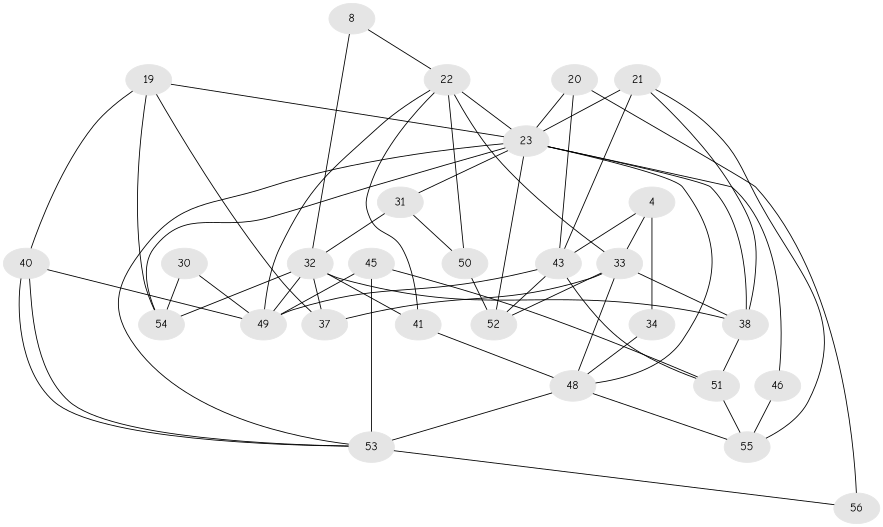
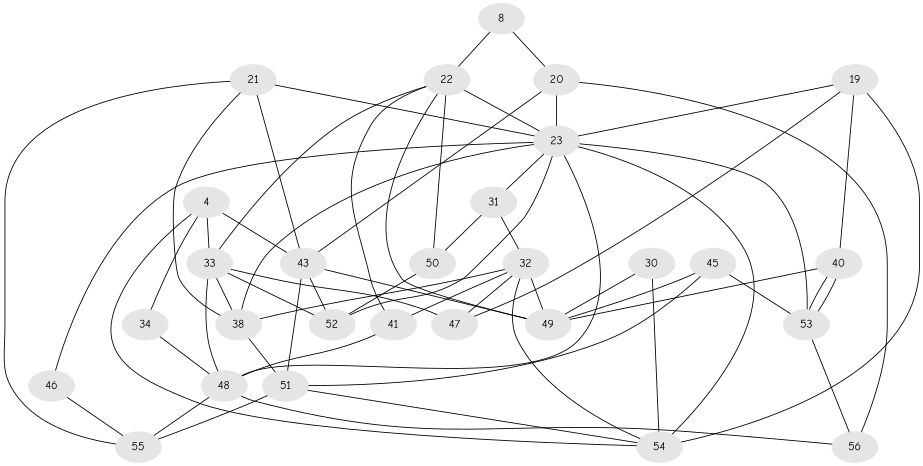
(331, 141) -> (529, 49)
(325, 325) -> (455, 325)
(472, 417) -> (506, 429)
none -> (473, 417)
none -> (284, 421)
